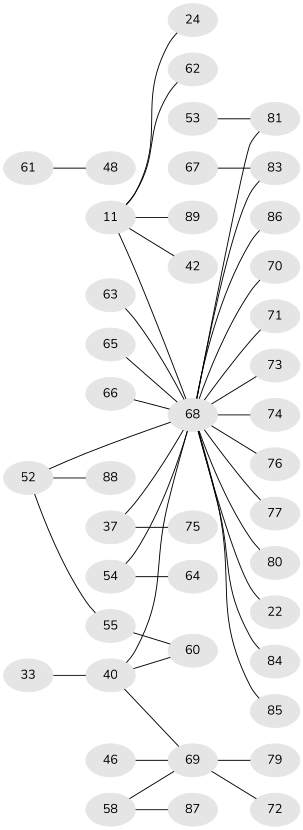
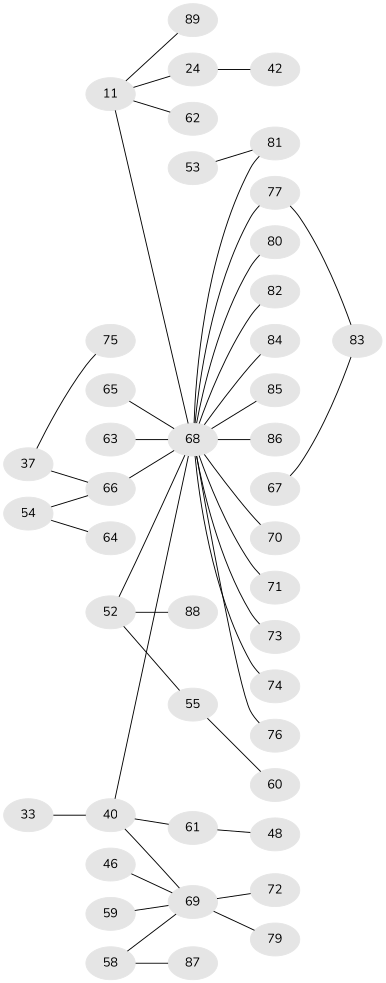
(152, 242) -> (234, 69)
(221, 287) -> (325, 263)
(156, 473) -> (70, 477)
(162, 500) -> (70, 501)
(275, 612) -> (275, 292)
(152, 663) -> (152, 822)
none -> (111, 914)
